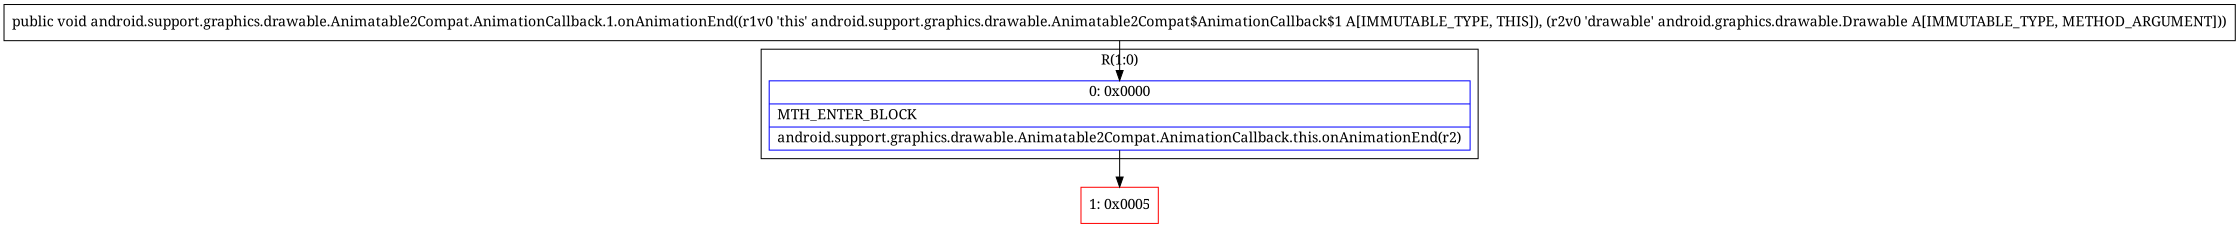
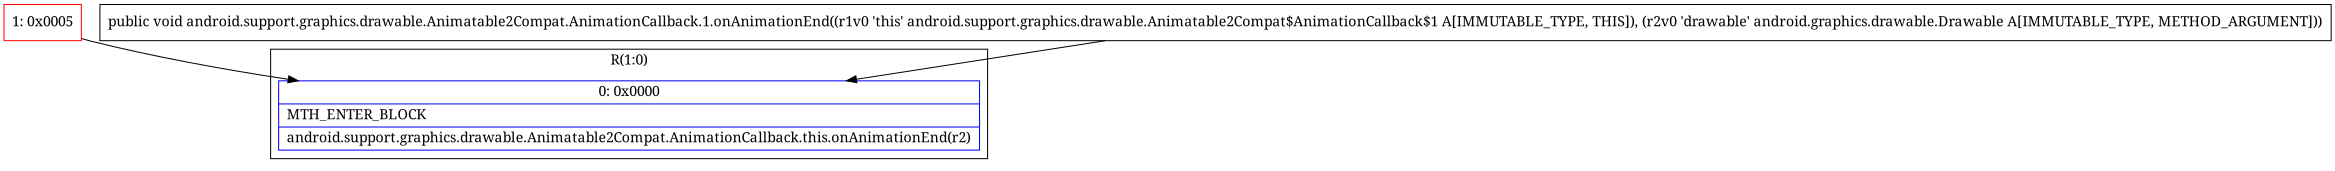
(1120, 165) -> (184, 62)
